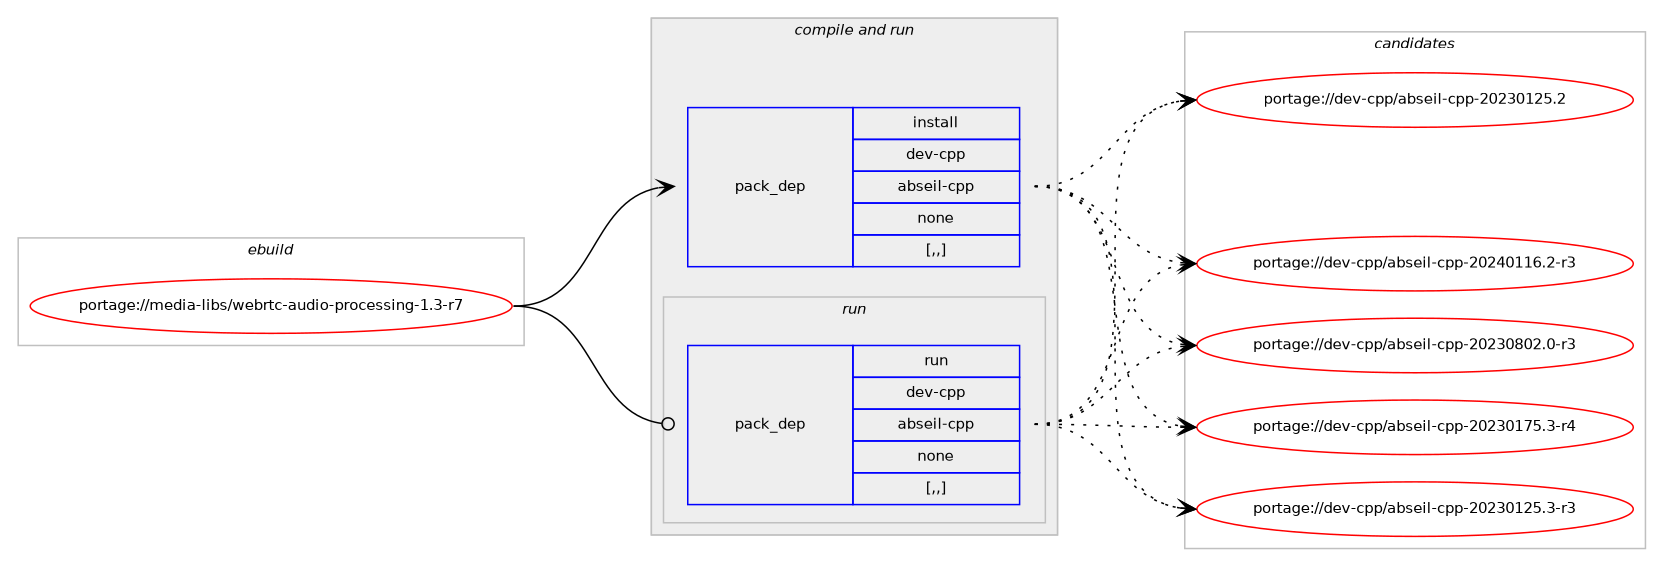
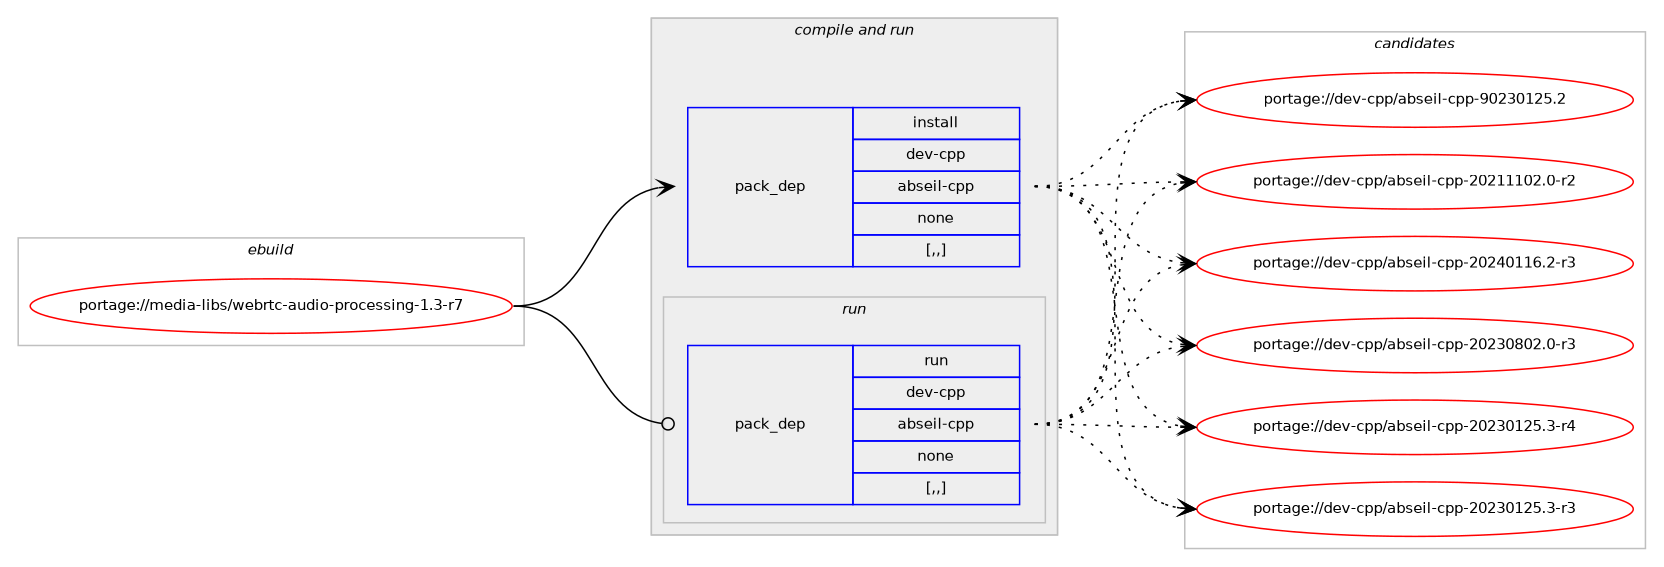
(1415, 100) -> (1415, 100)
none -> (1415, 182)
(1415, 427) -> (1415, 427)
